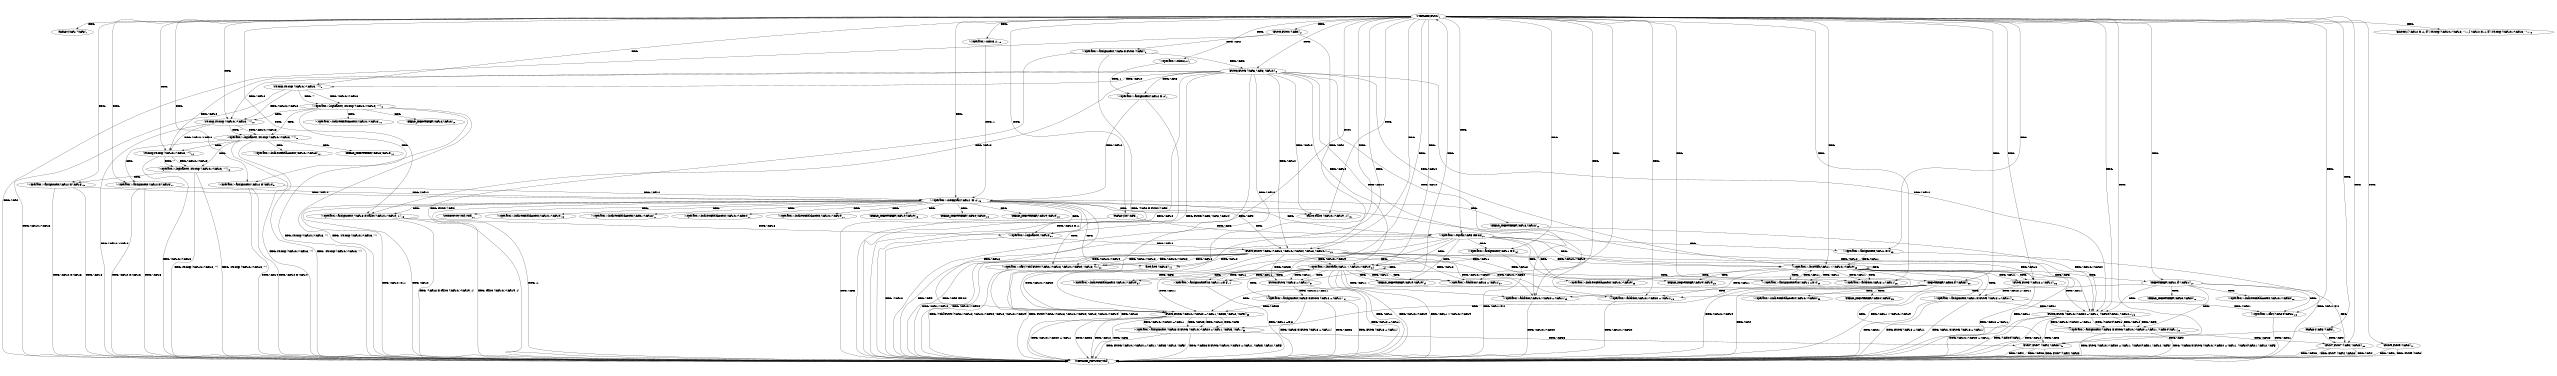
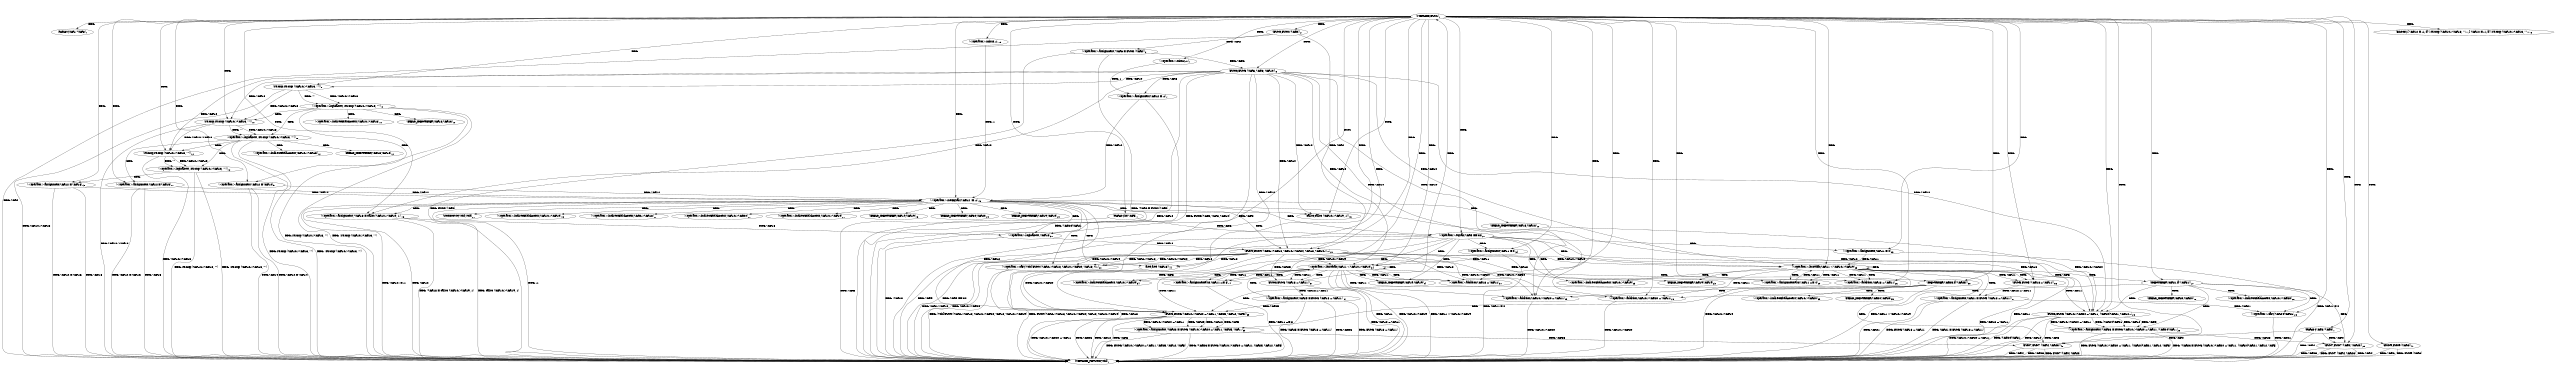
(1068, 226) -> (1068, 226)
(2028, 306) -> none
(1736, 343) -> (1721, 361)
